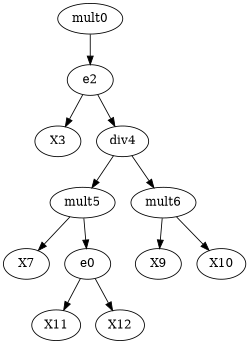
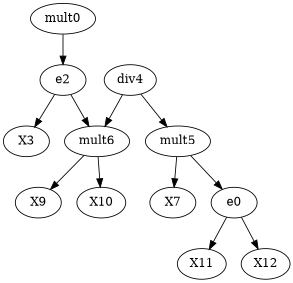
(104, 107) -> (78, 107)
